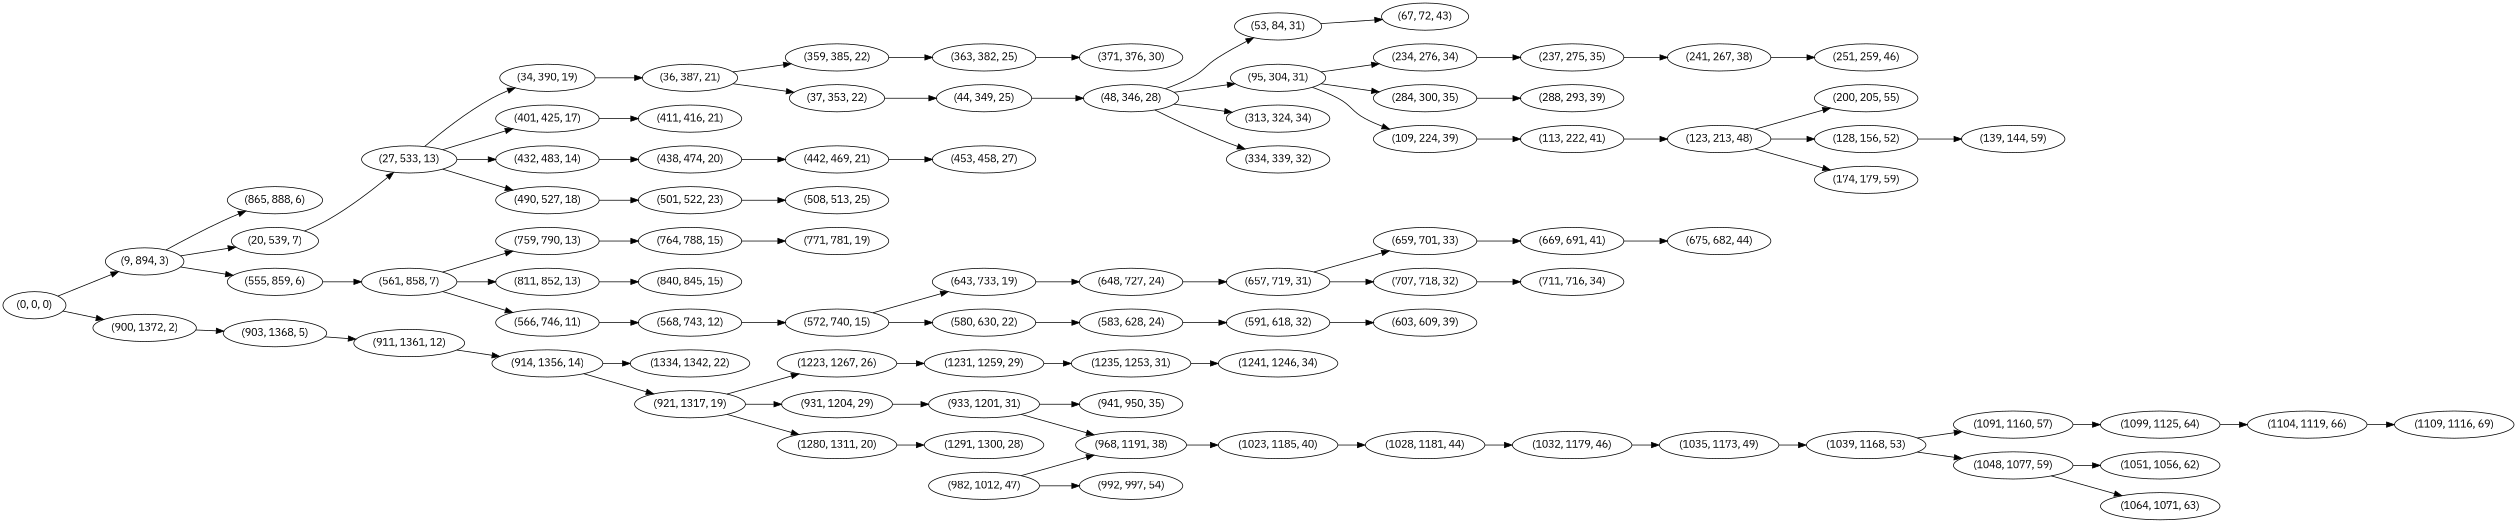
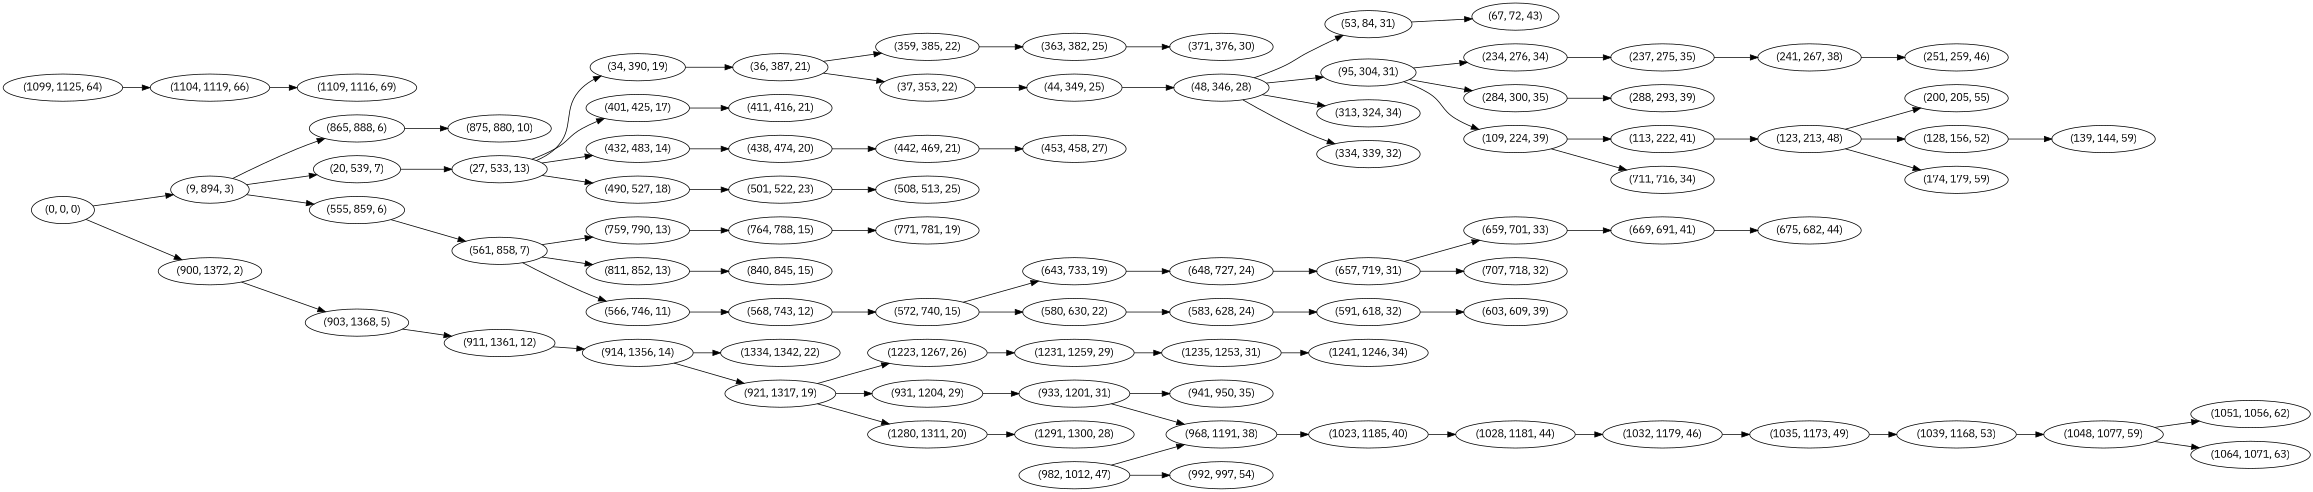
none -> (500, 128)
(1495, 282) -> (1585, 158)
(2013, 425) -> none
